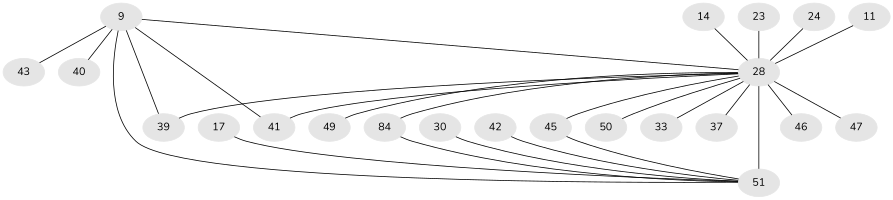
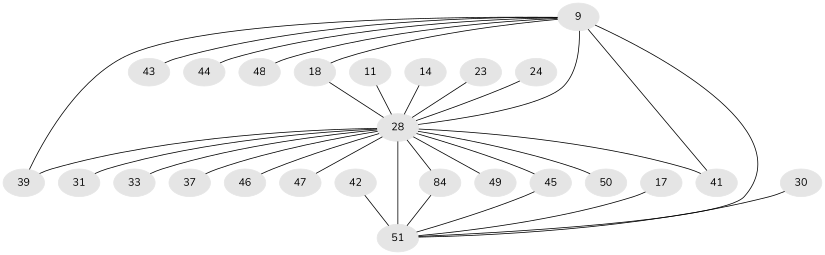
(79, 72) -> (204, 72)
none -> (260, 72)
none -> (315, 72)
none -> (79, 183)
